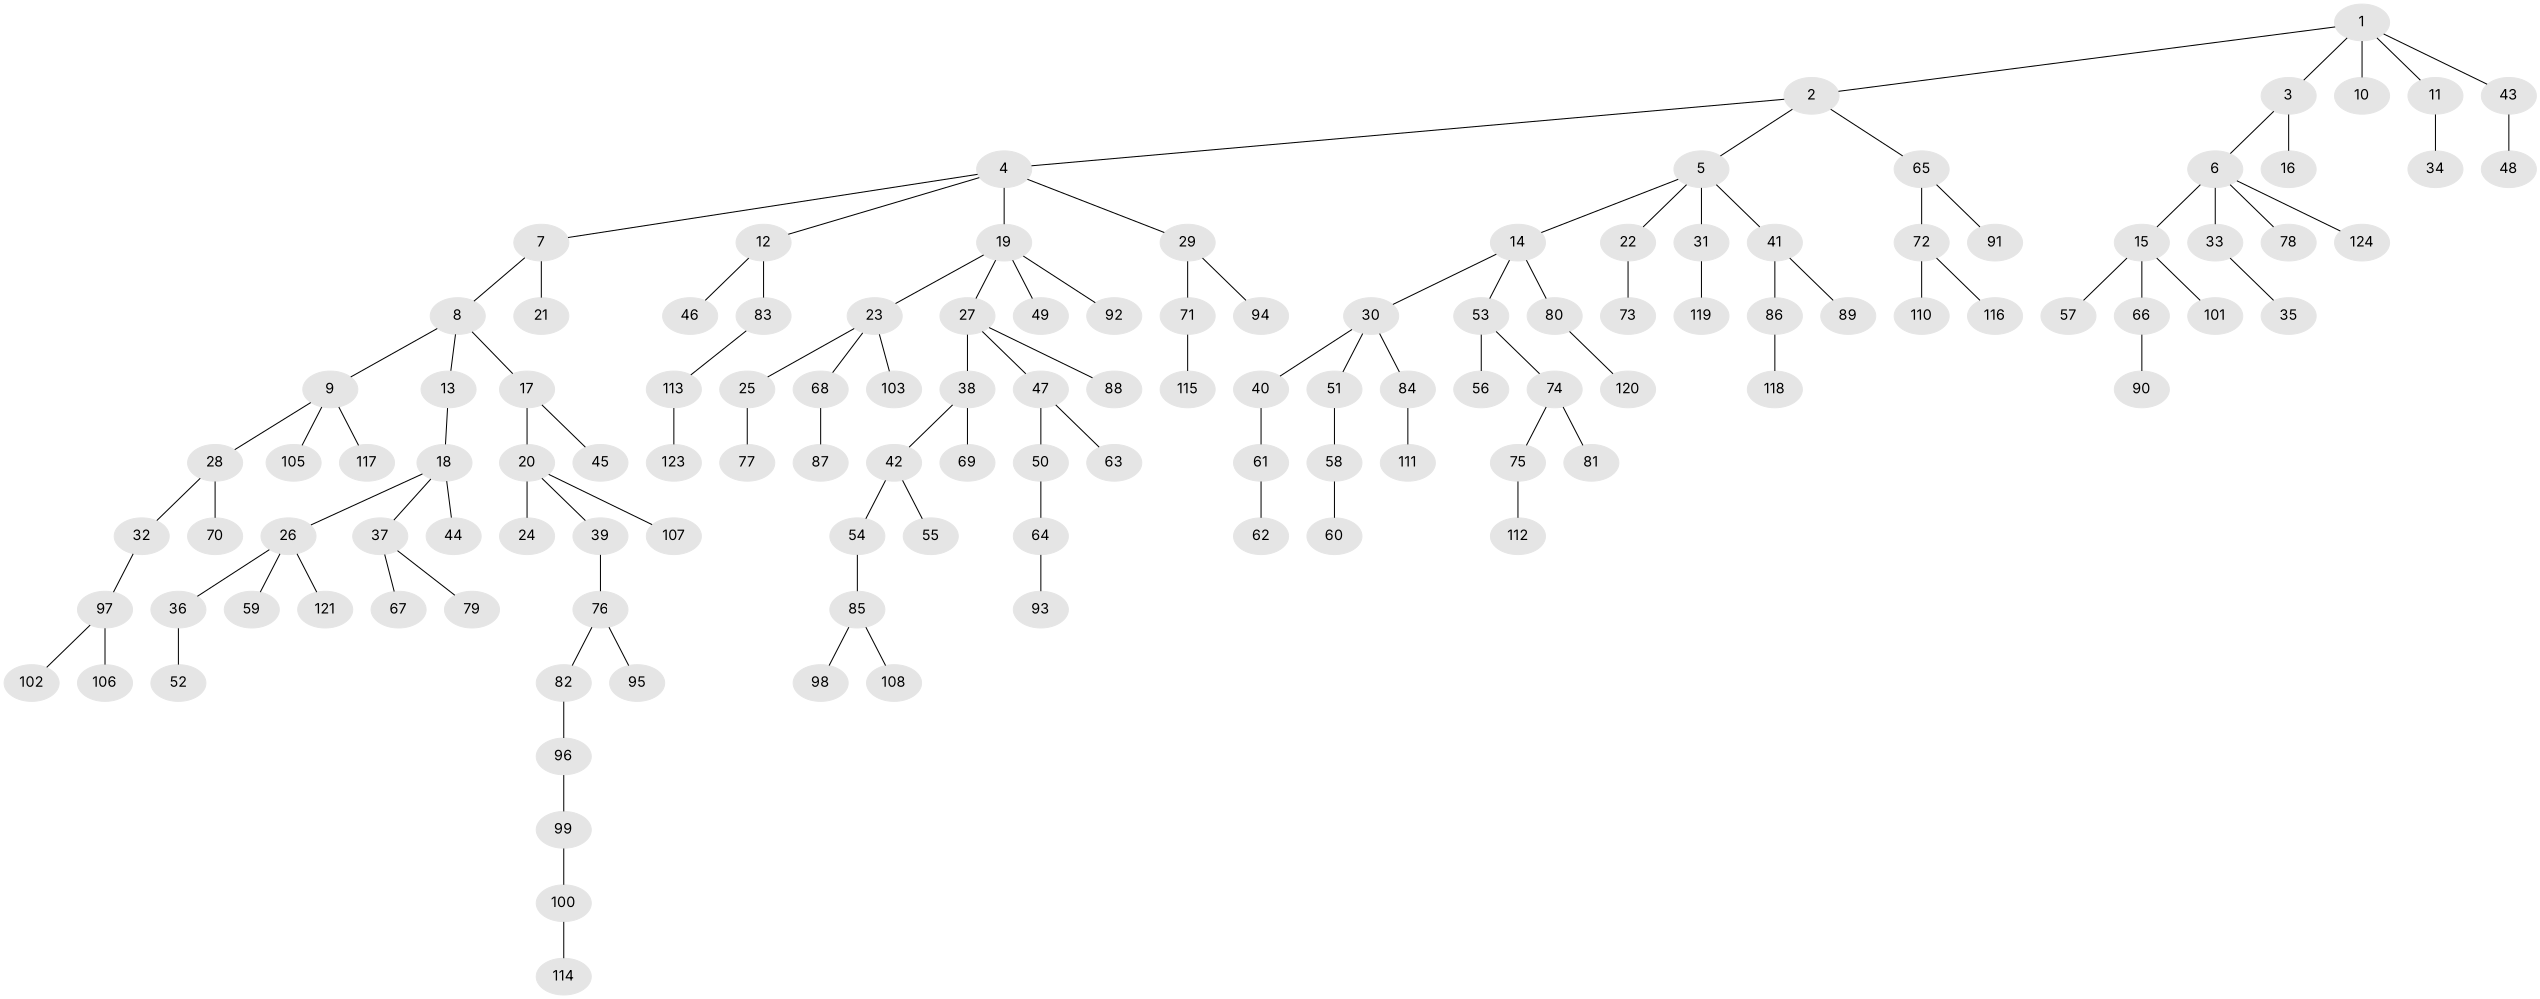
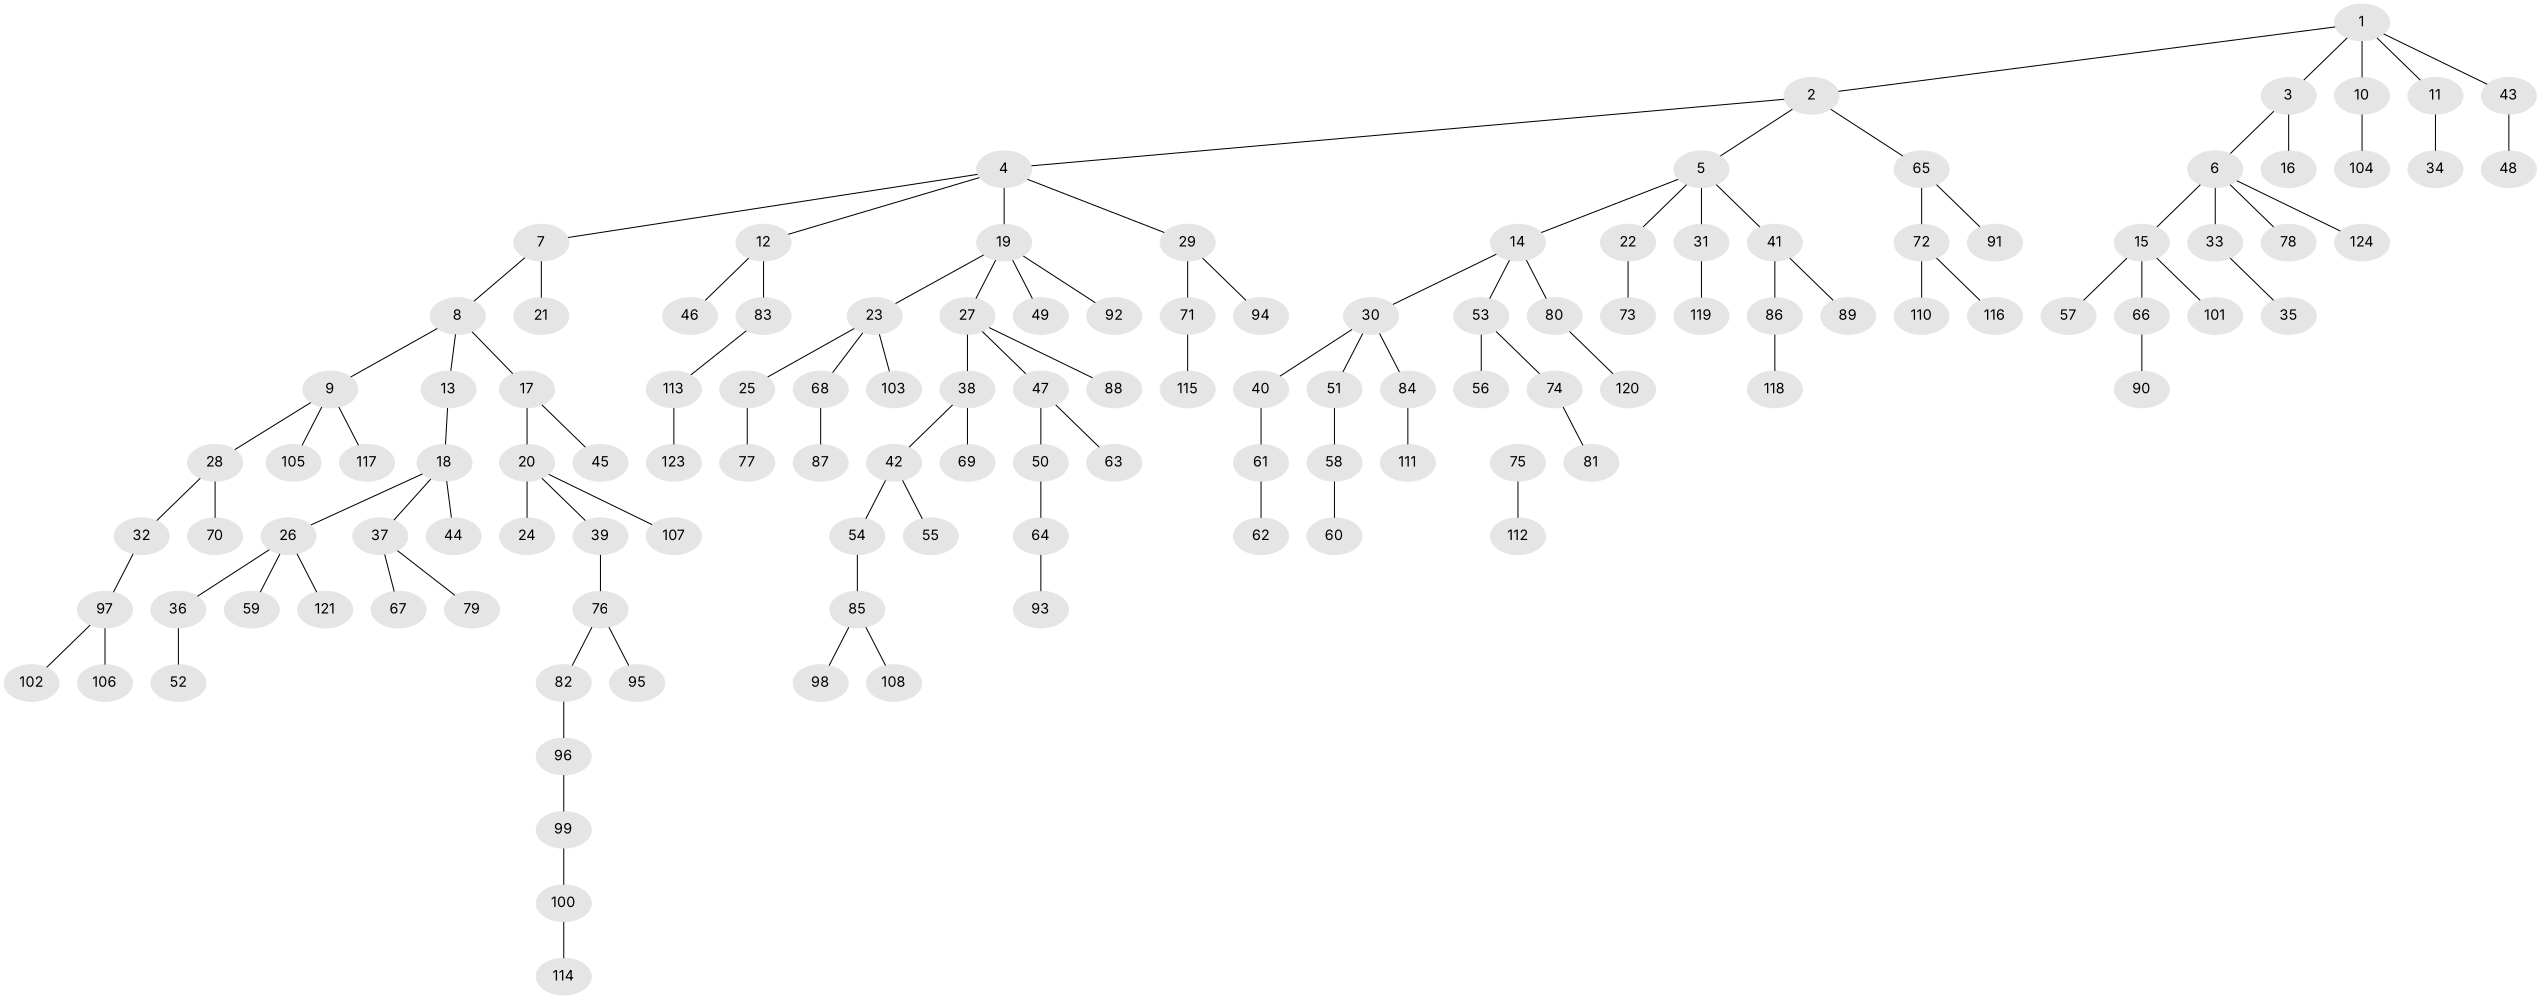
none -> (2362, 169)
(1536, 426) -> none
